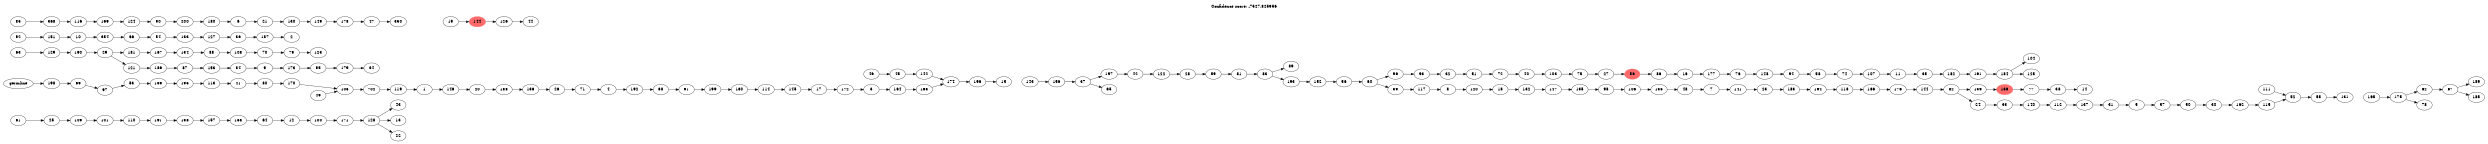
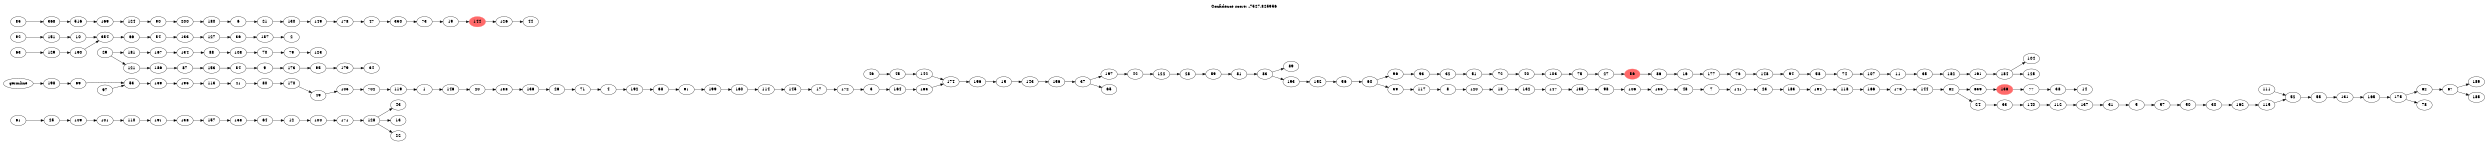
(78, 22) -> (78, 22)
none -> (425, 22)
(90, 53) -> (90, 46)
none -> (1015, 82)
(90, 86) -> (104, 82)
(317, 86) -> (304, 89)
(1978, 90) -> (1978, 90)
none -> (2357, 97)
